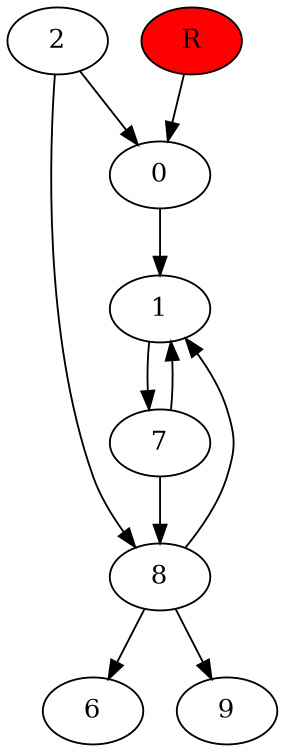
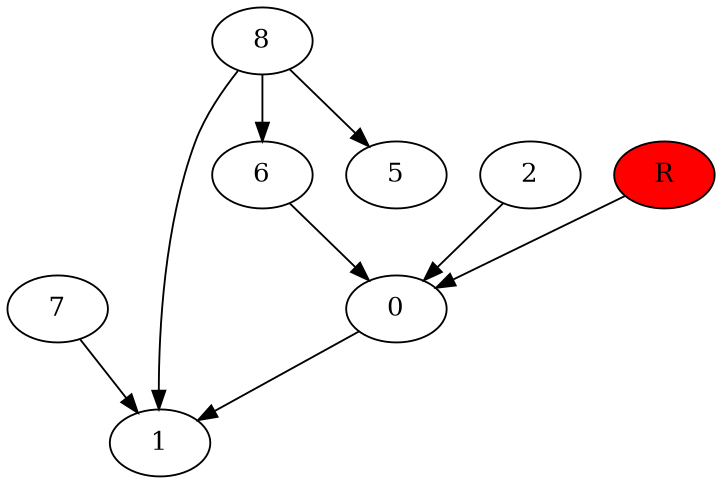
none -> (323, 235)
(58, 309) -> none
(148, 366) -> none
(160, 501) -> none
(227, 711) -> (396, 175)
